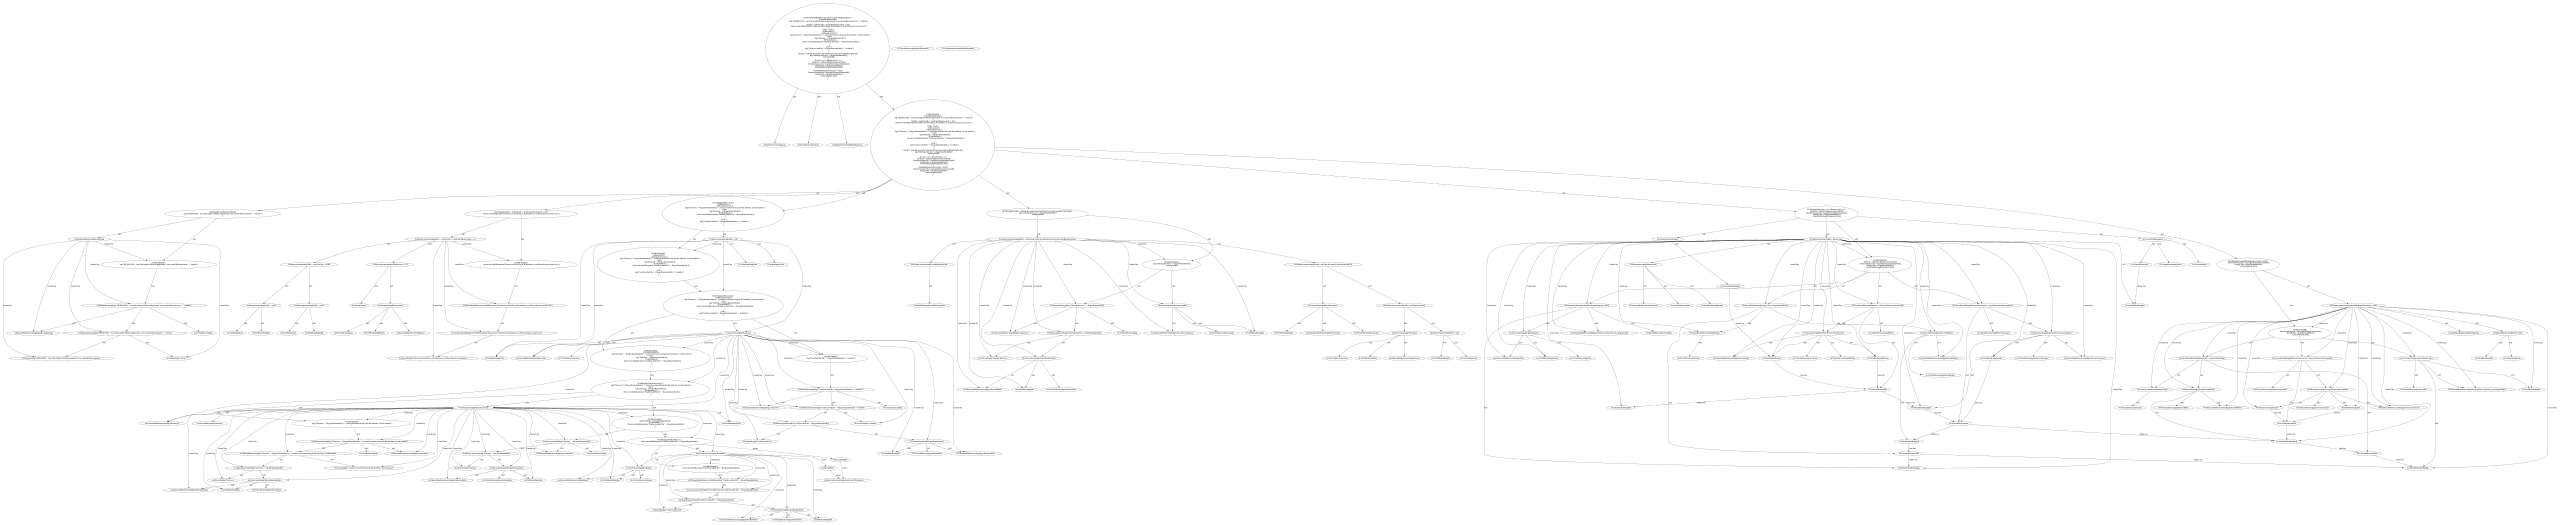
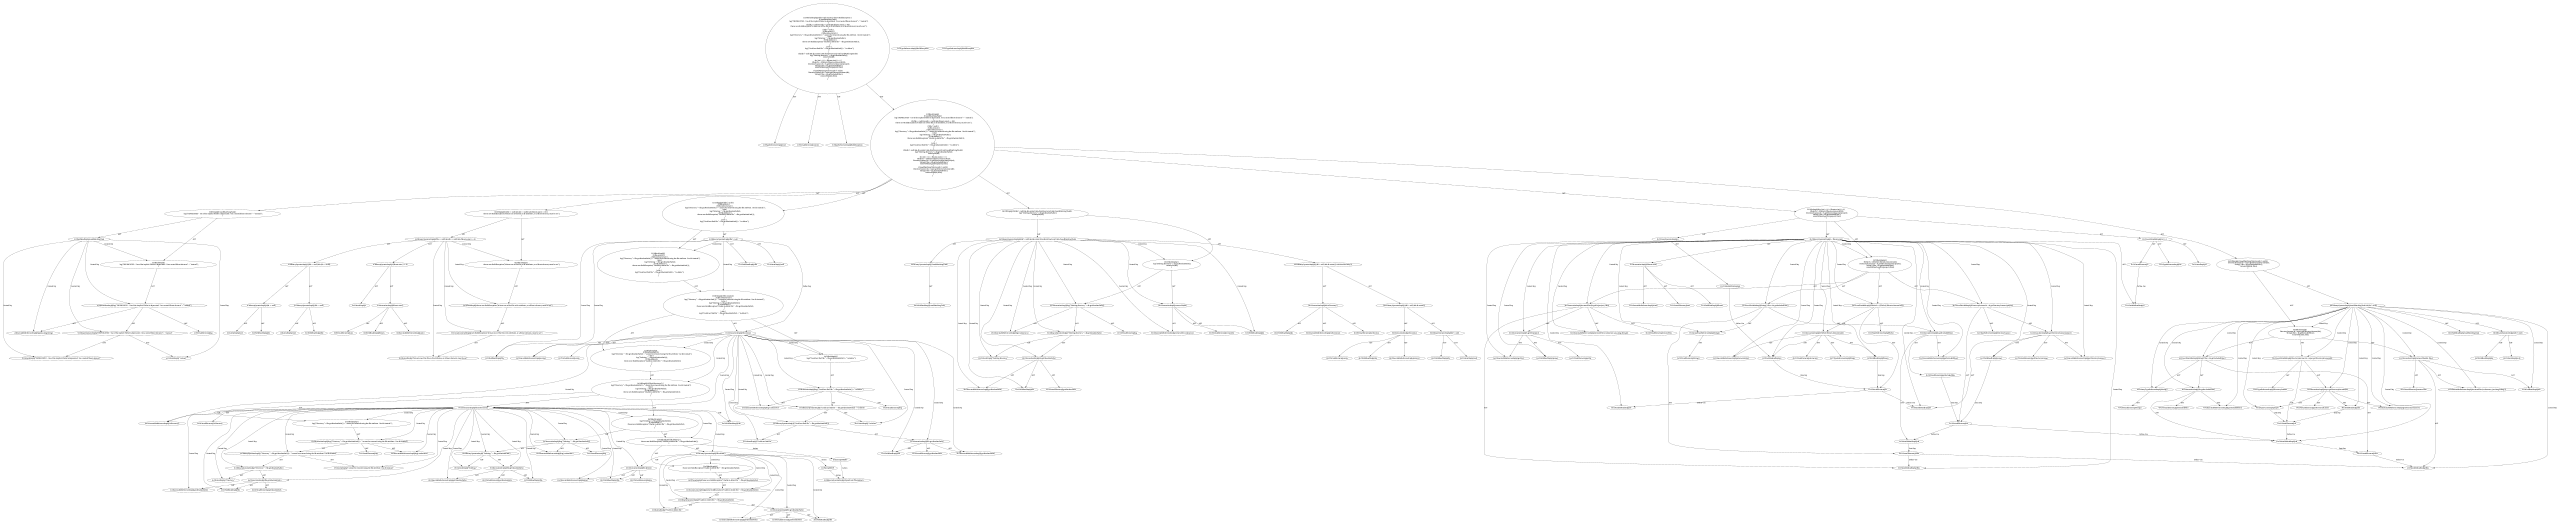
(1939, 415) -> (1949, 399)
